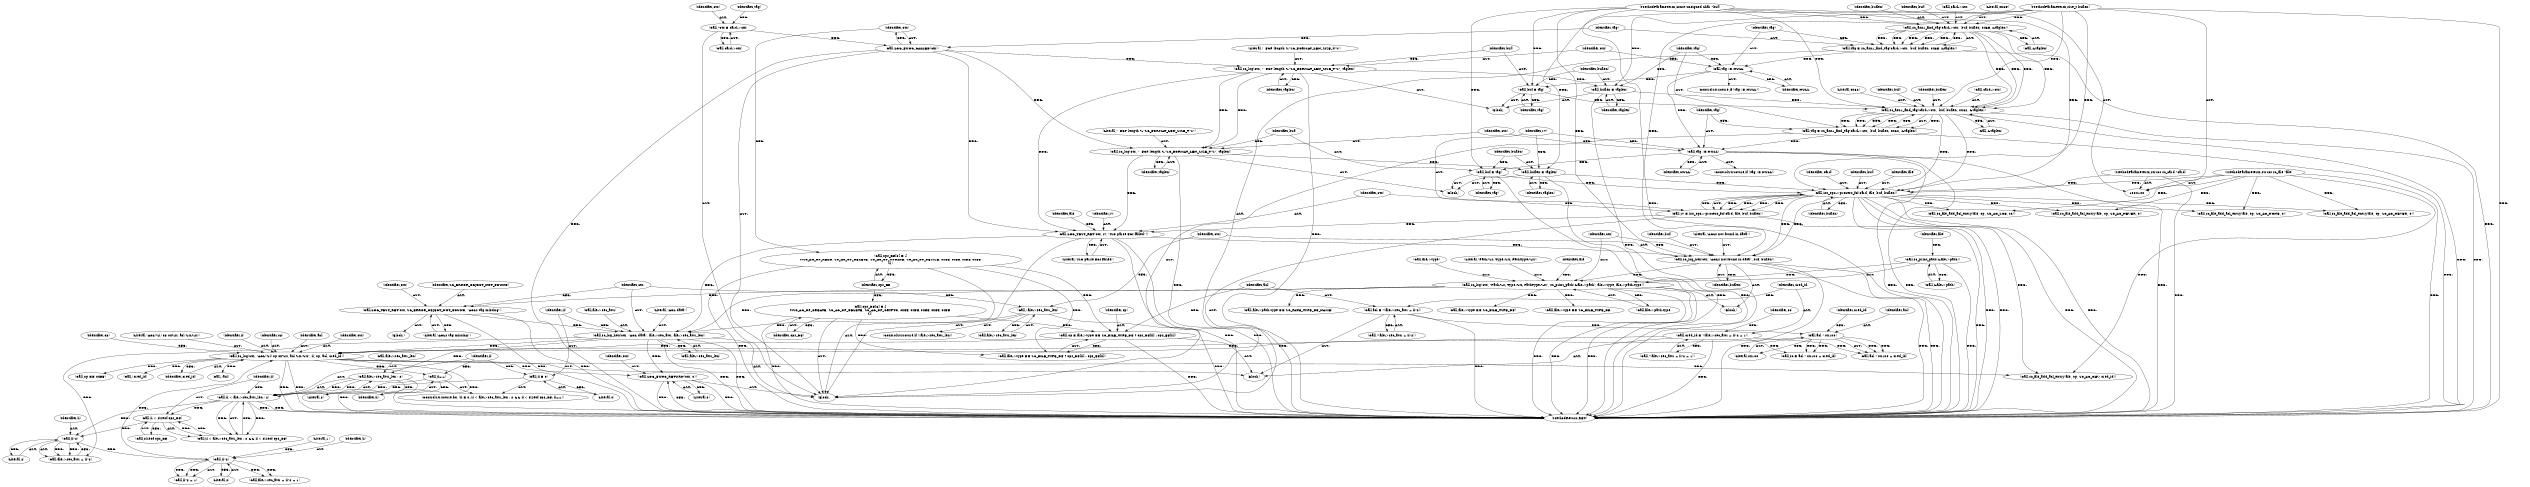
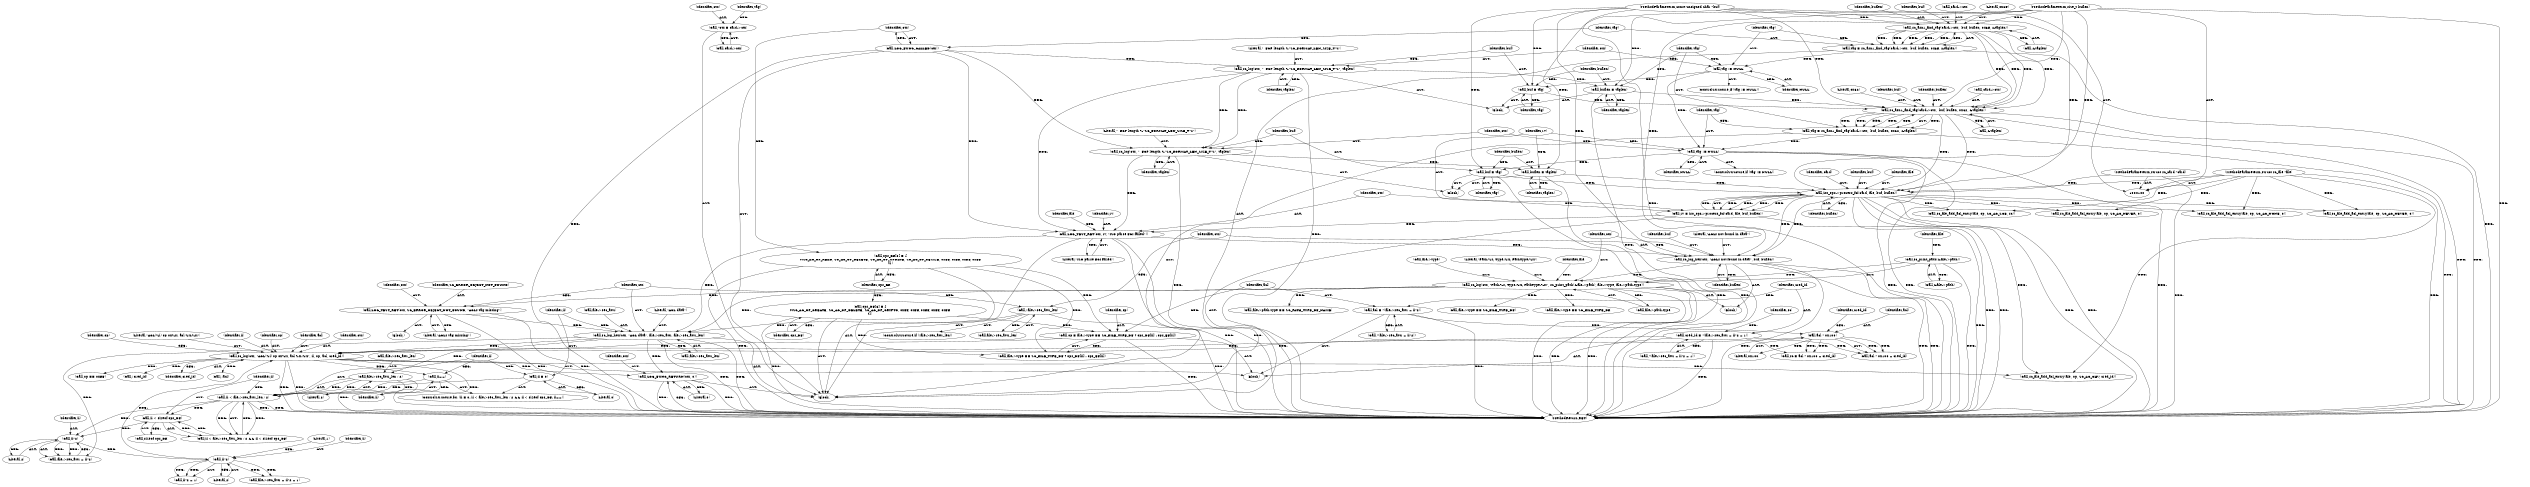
(817, 38) -> none
